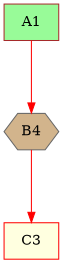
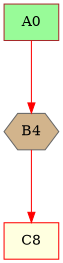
(31, 22) -> (31, 22)
(31, 241) -> (31, 241)
